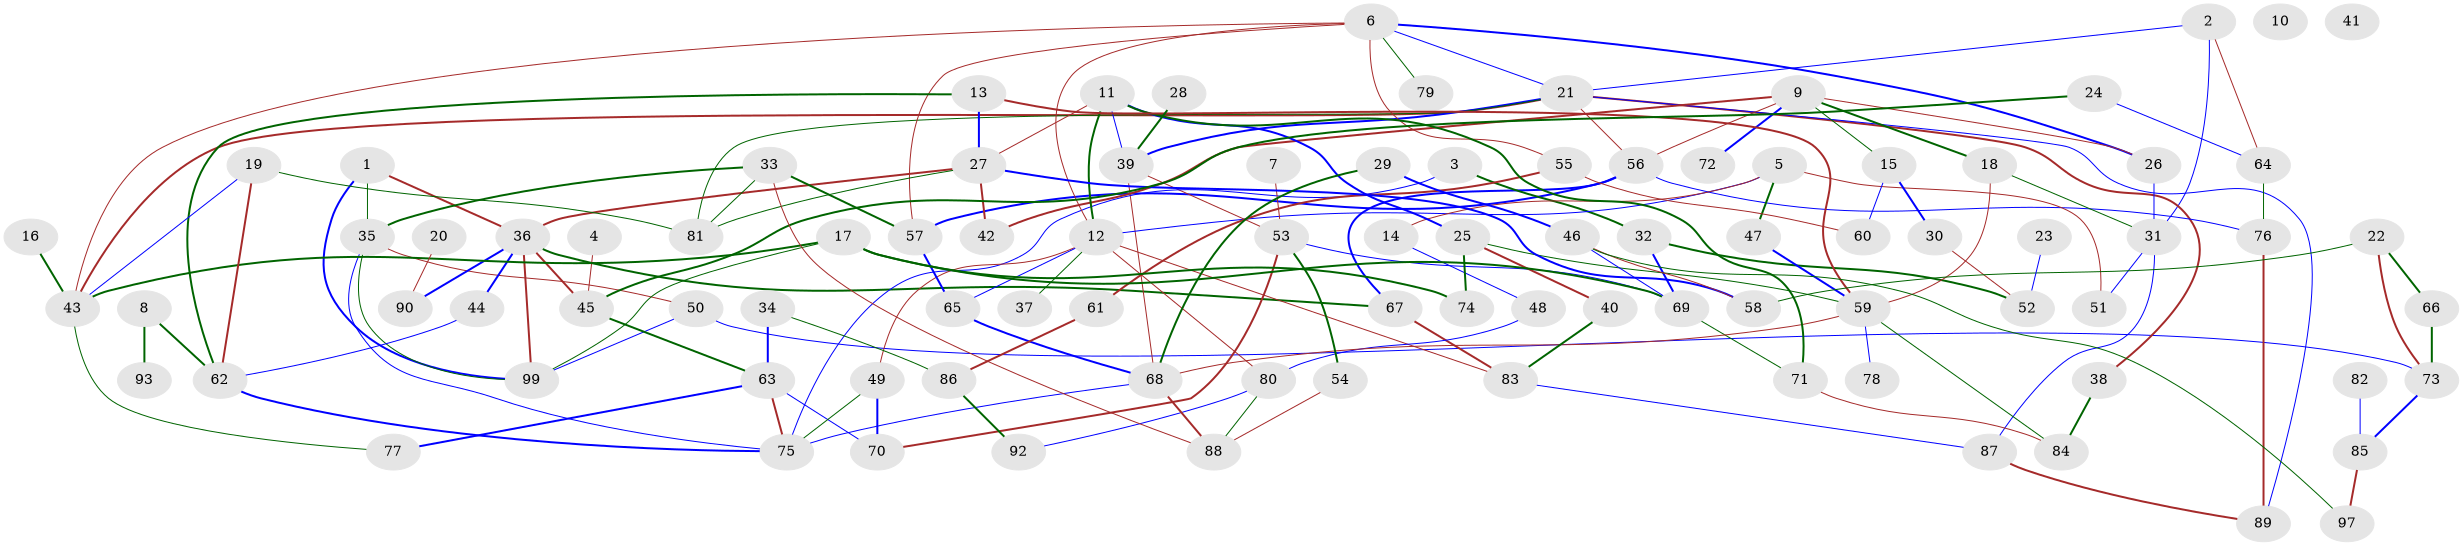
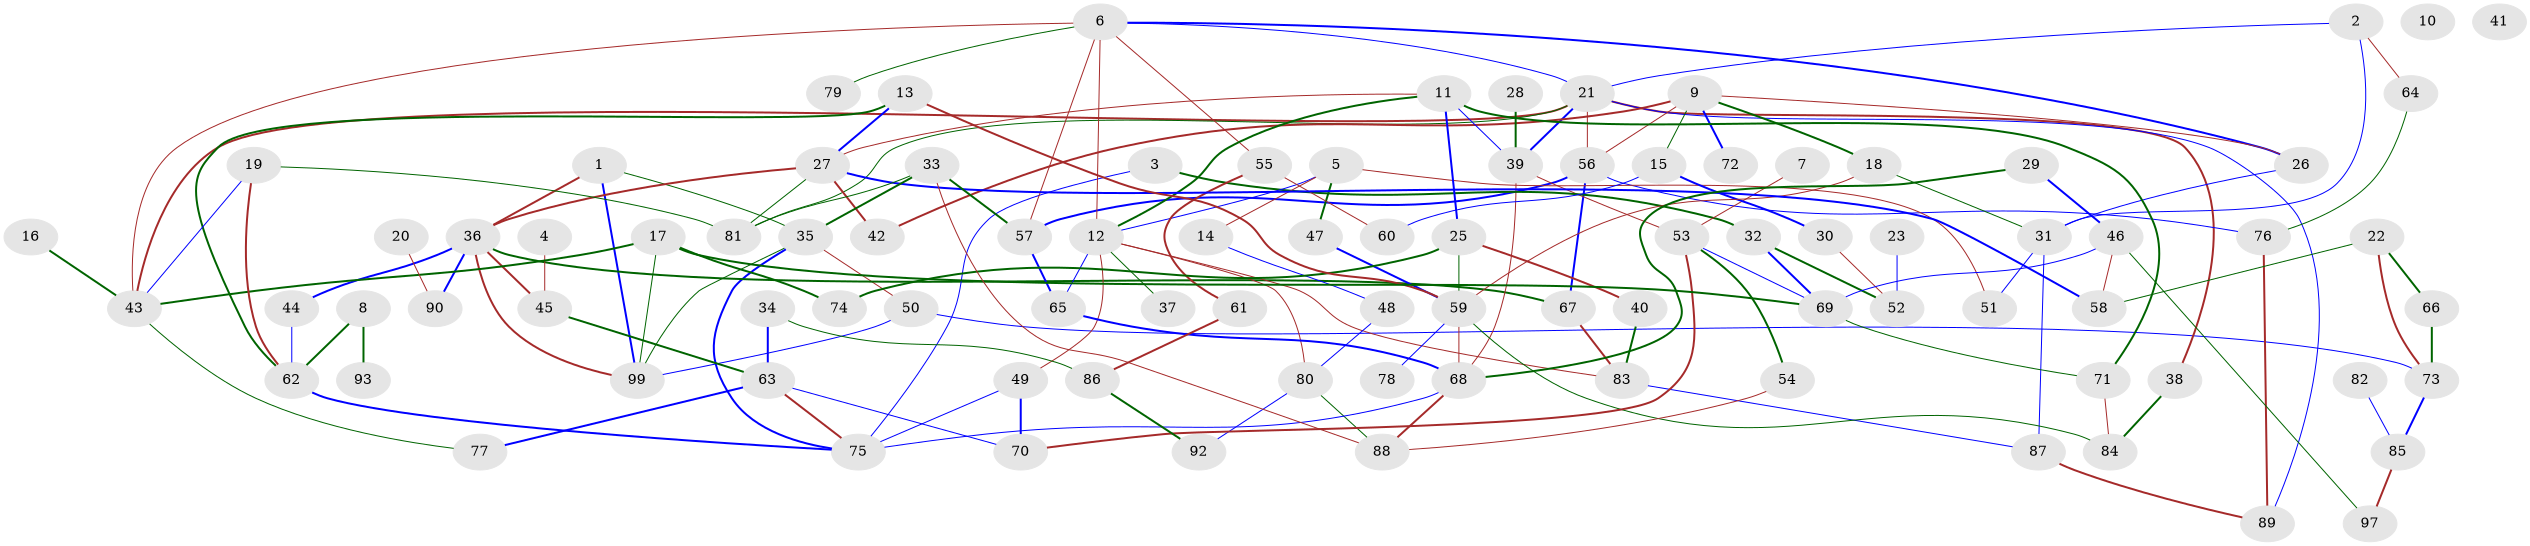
(2094, 94) -> none
(511, 403) -> (719, 375)
(833, 415) -> (939, 416)
